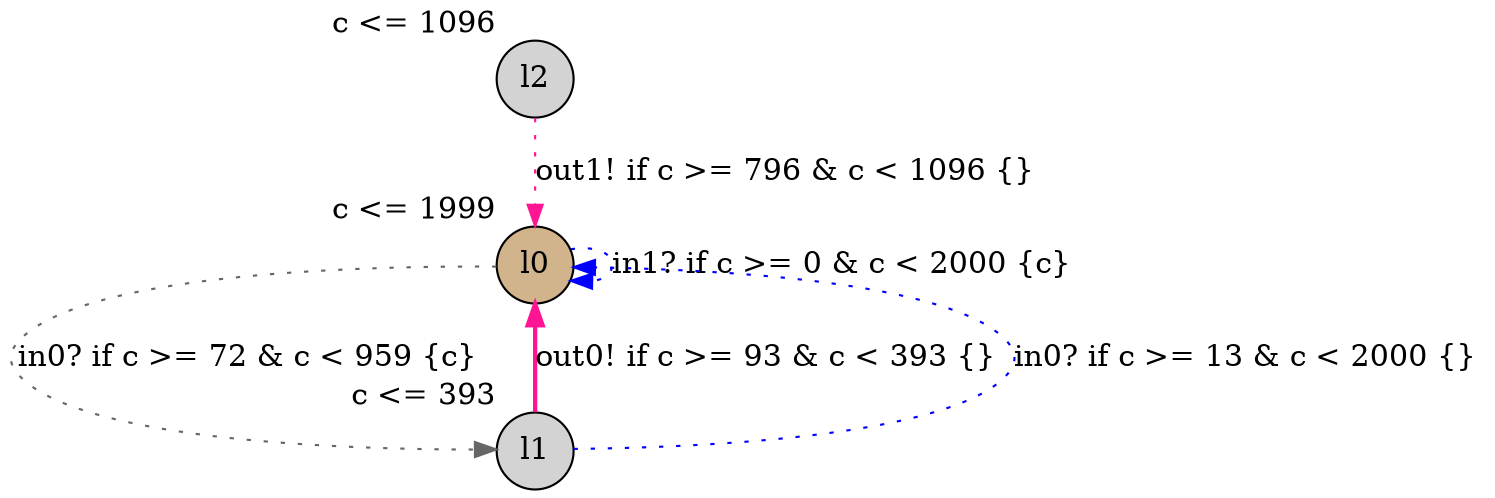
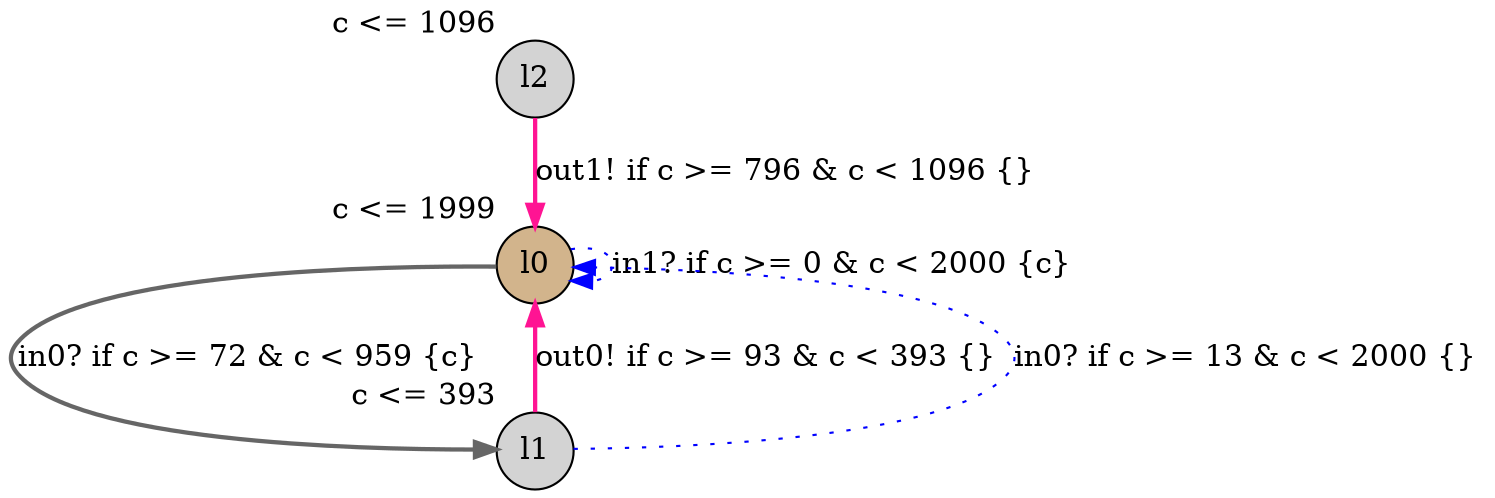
(535, 161) -> (535, 161)
(14, 348) -> (14, 348)
